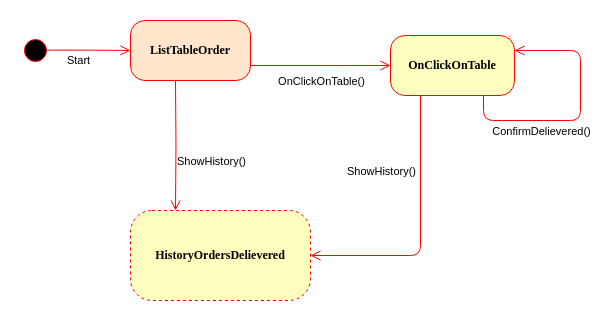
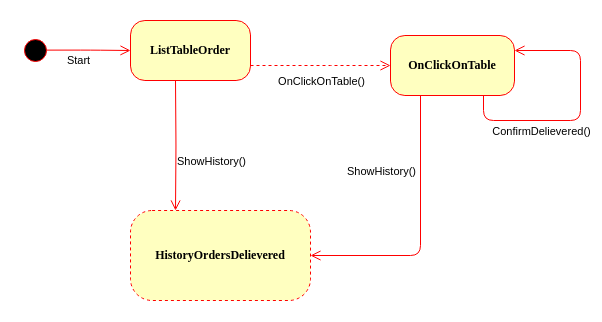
(191, 51) -> (191, 51)
(320, 66) -> (320, 66)
